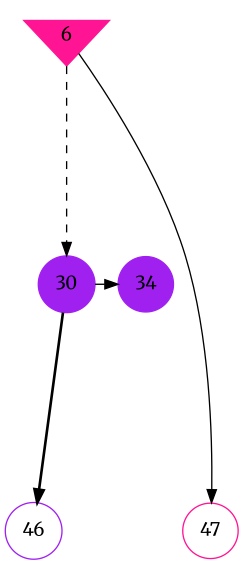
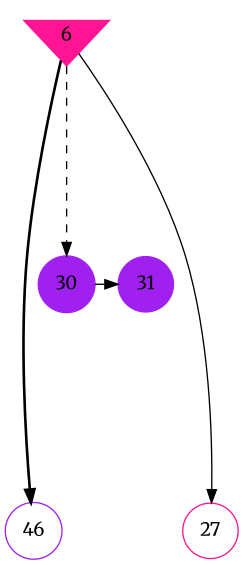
(146, 284) -> (146, 284)
(51, 401) -> (26, 274)
(210, 531) -> (210, 531)
